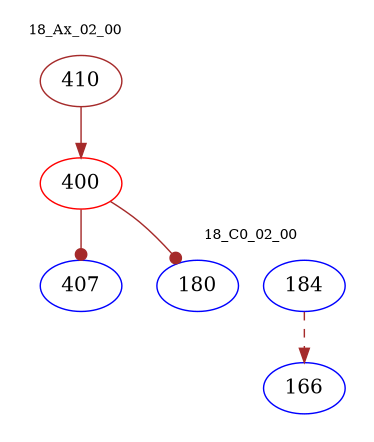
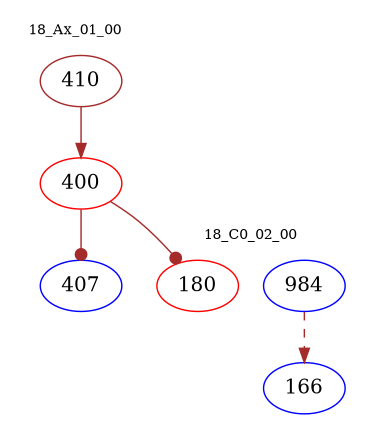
(75, 31) -> (75, 31)
(198, 286) -> (198, 286)
(304, 286) -> (304, 286)
